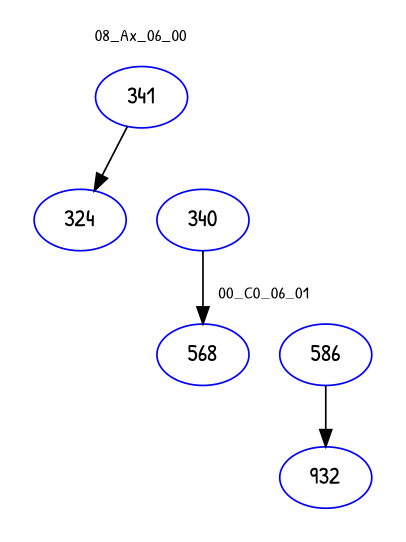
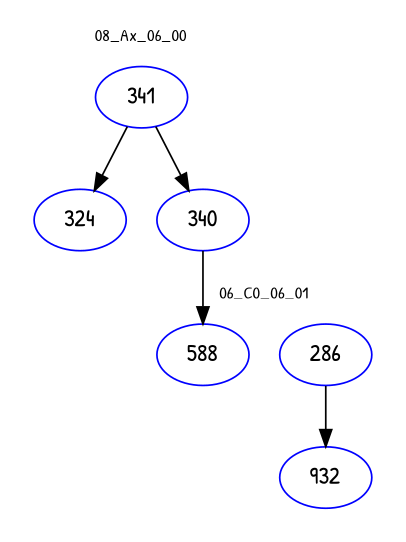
none -> (168, 151)
(264, 294) -> (264, 294)
(203, 355) -> (203, 355)
(326, 355) -> (326, 355)
